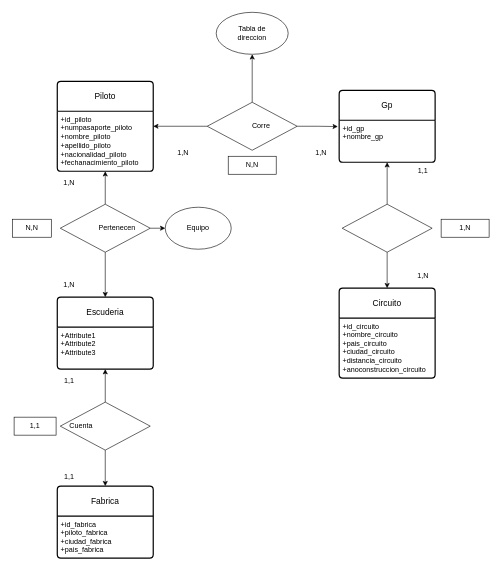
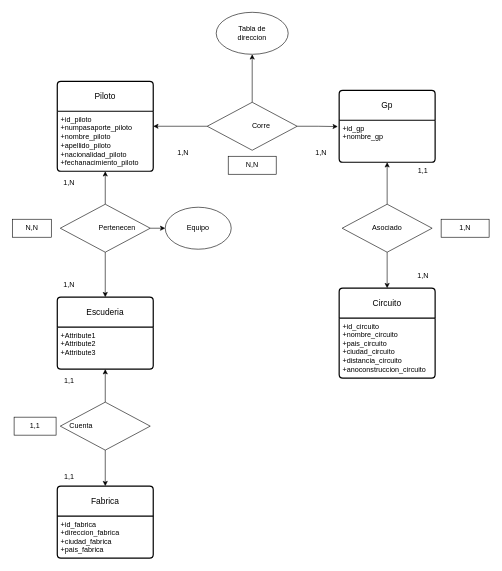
none -> (387, 228)
(89, 538) -> (94, 538)
